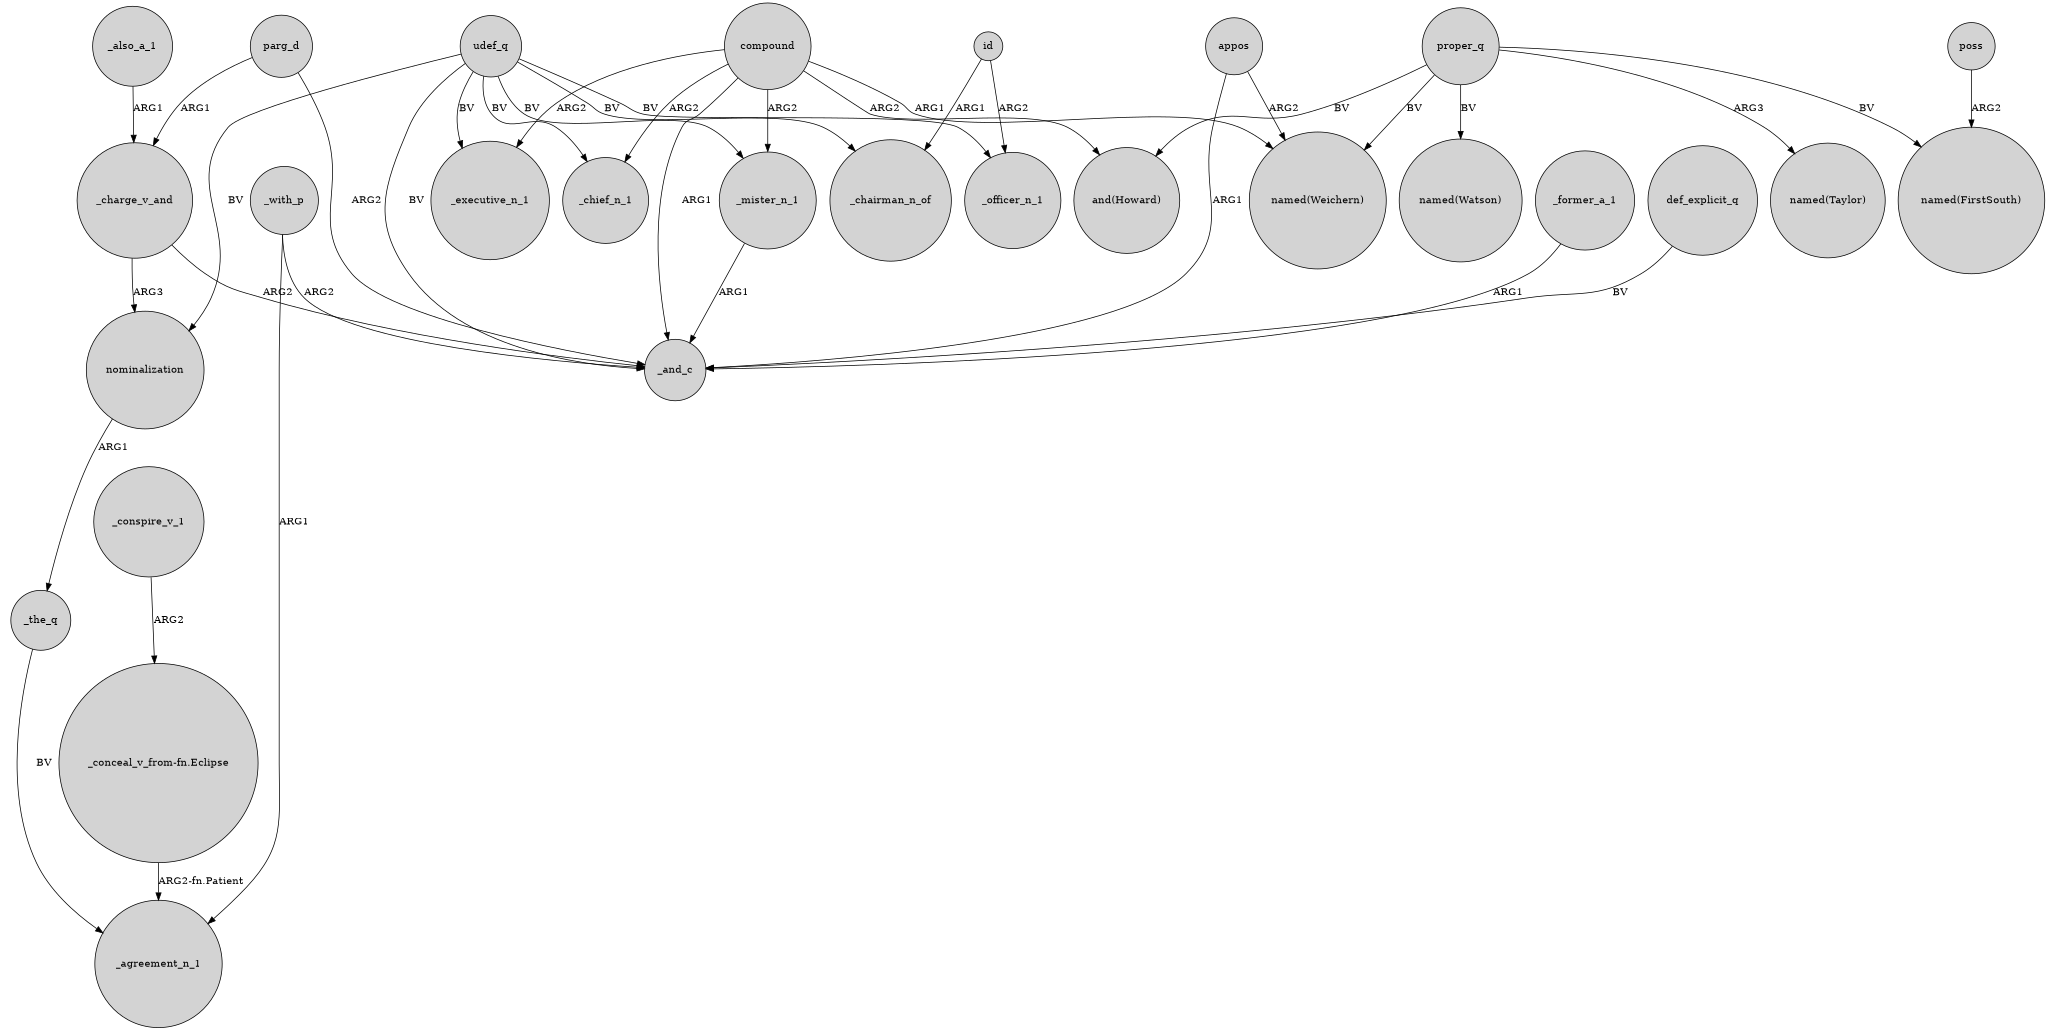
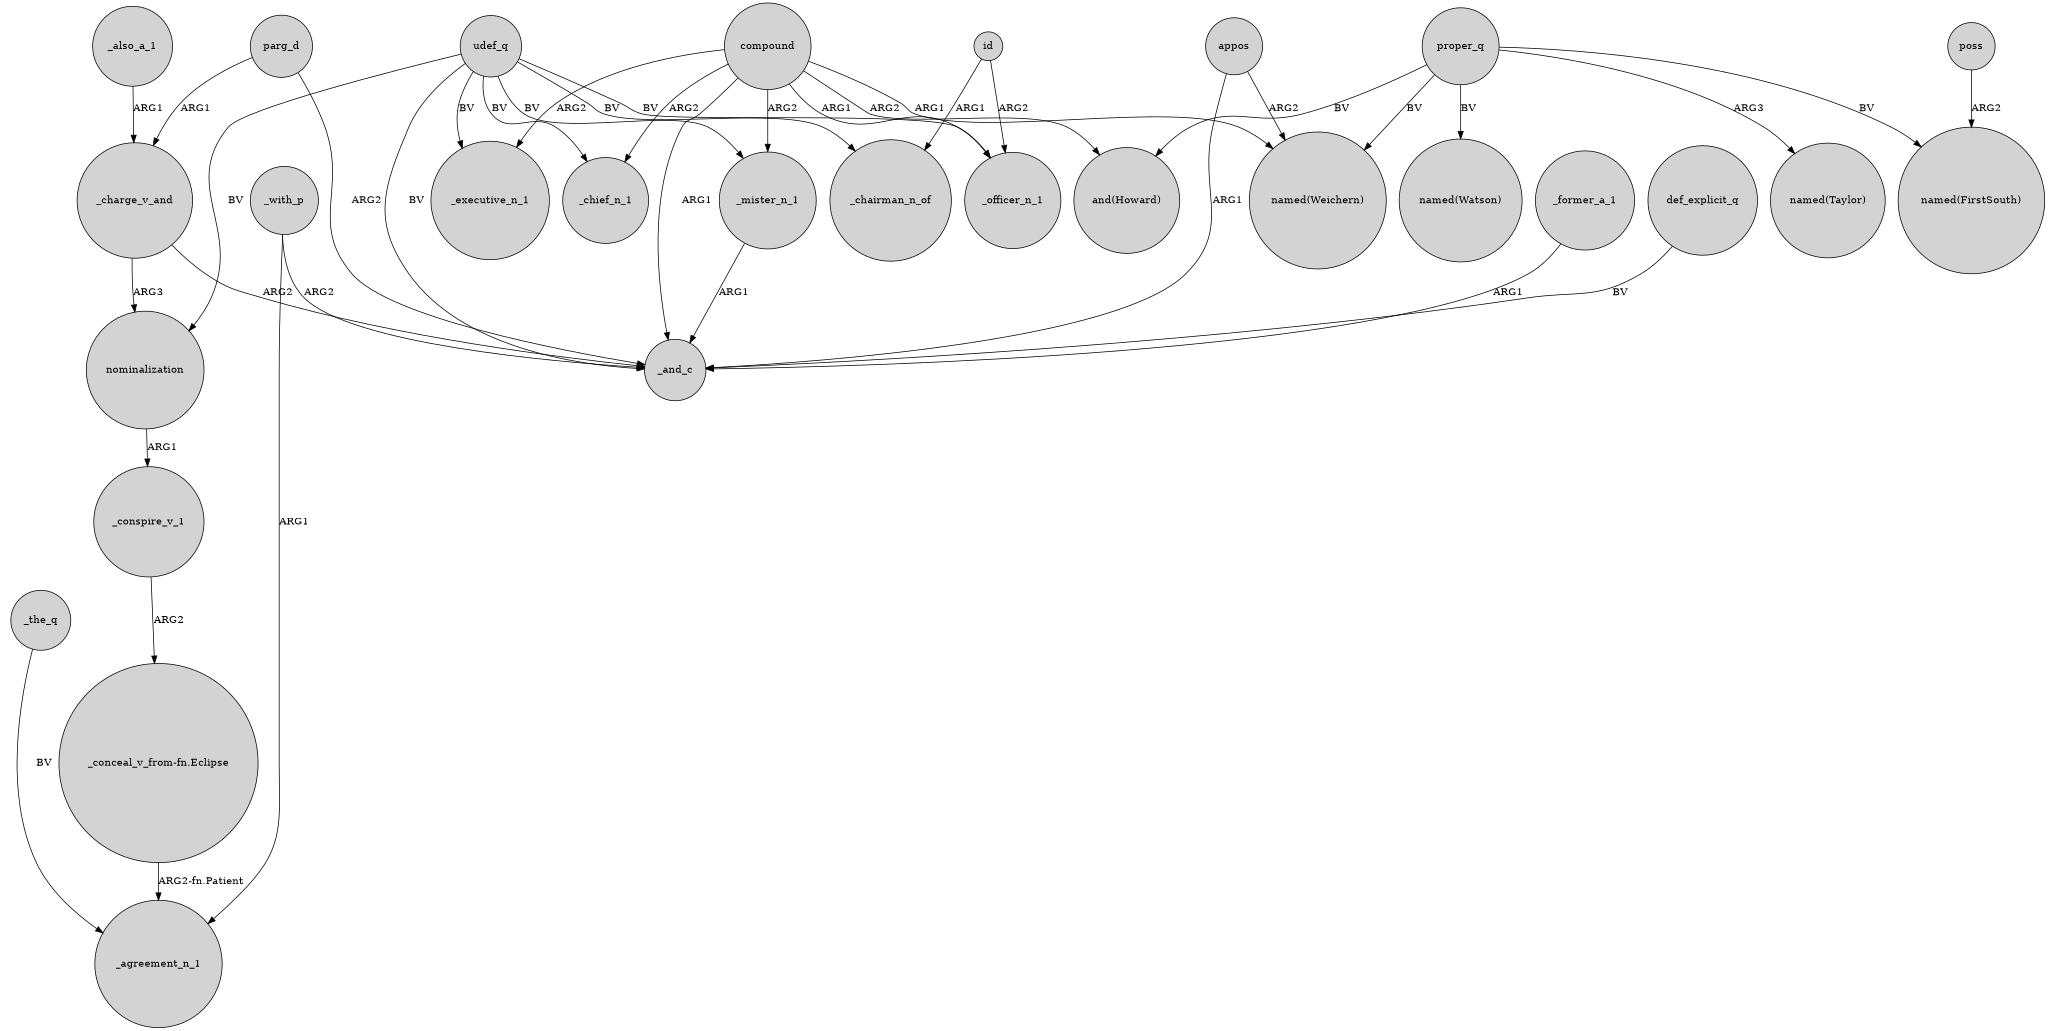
none -> (870, 123)
(74, 499) -> (147, 444)
